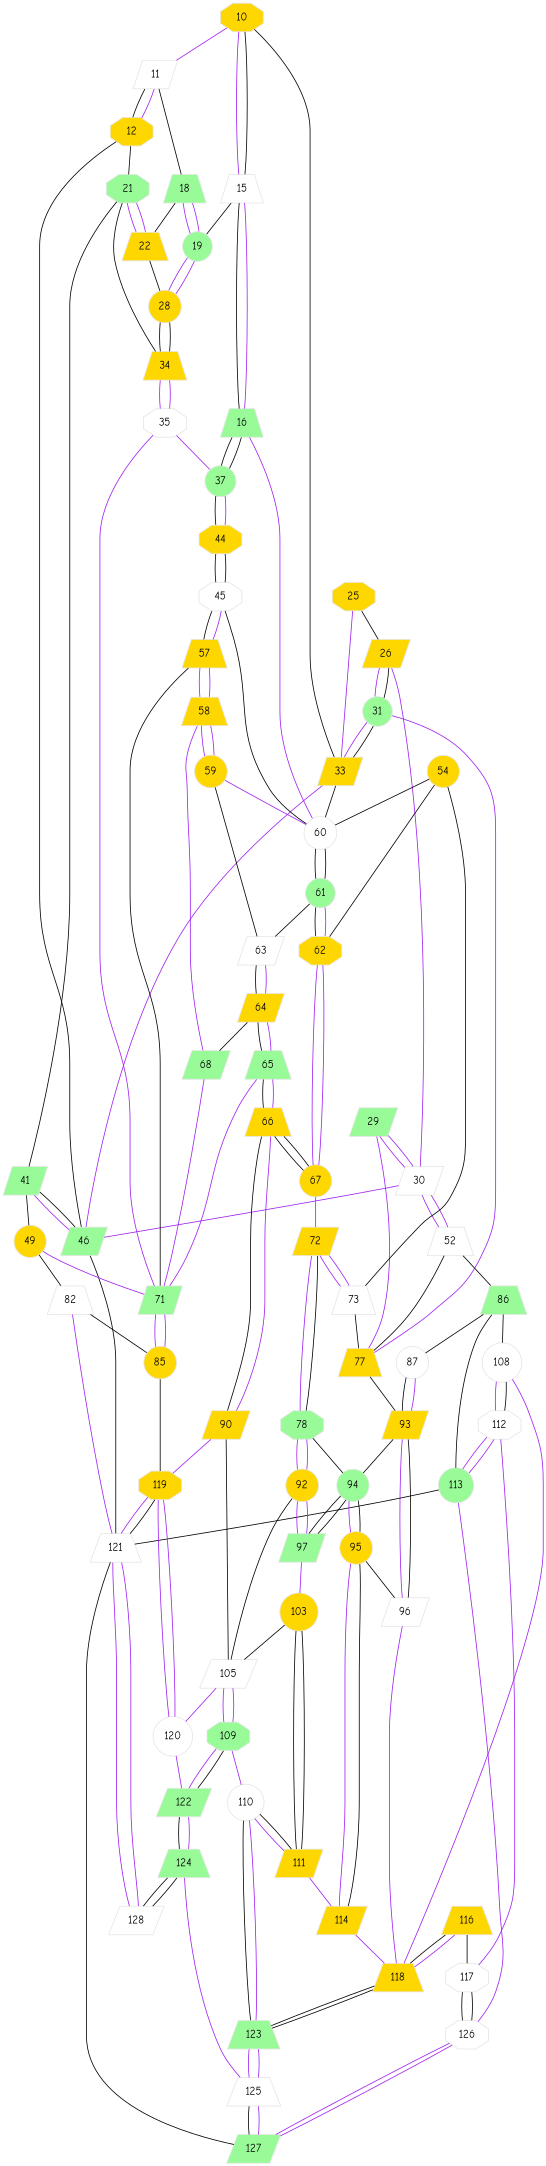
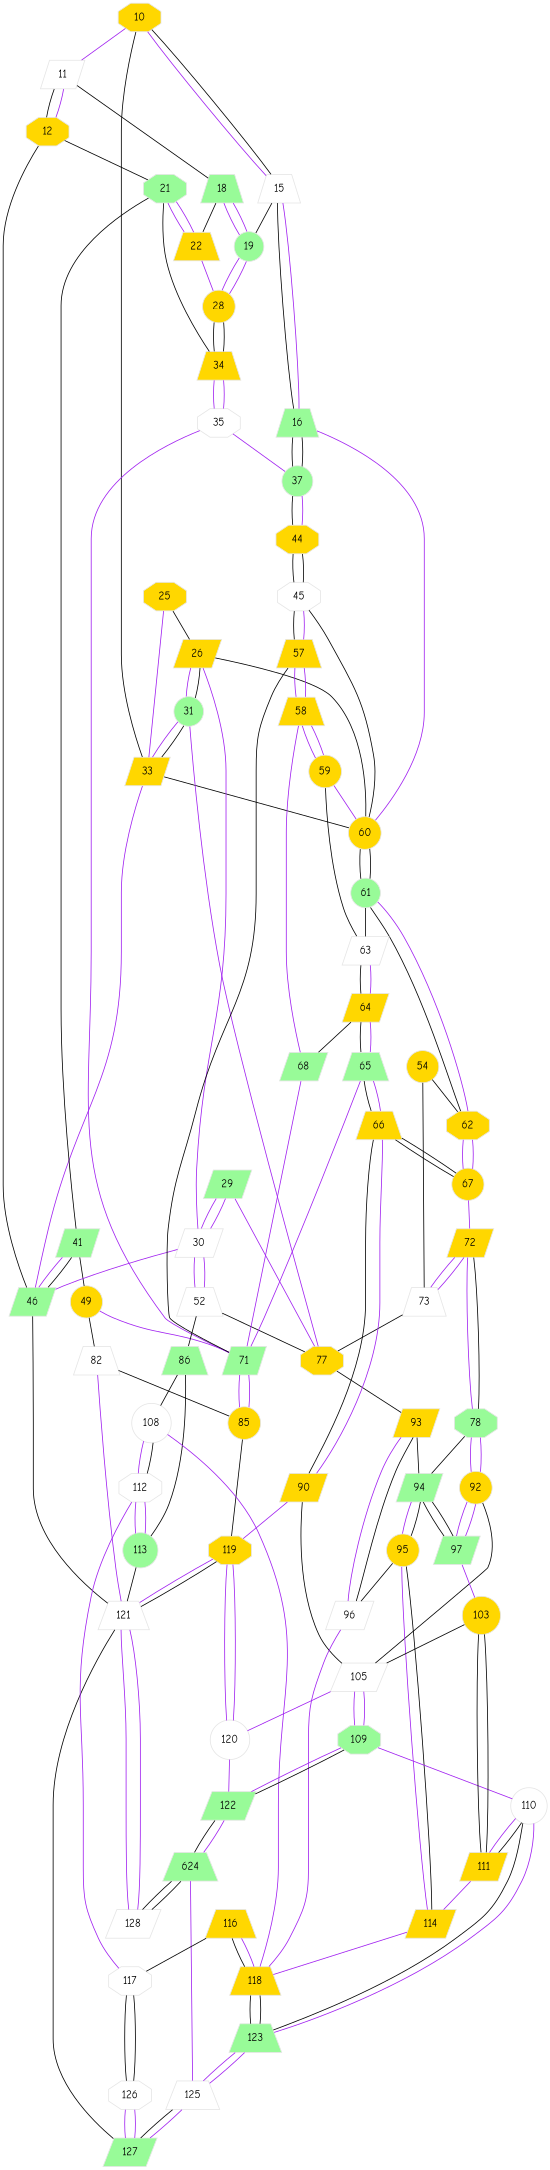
(155, 276) -> (208, 276)
(382, 802) -> (333, 698)
(320, 833) -> (365, 833)
(360, 1363) -> (322, 1361)
(412, 1363) -> none
(353, 1485) -> (420, 1488)
(490, 1778) -> none
(184, 1863) -> (190, 1867)
